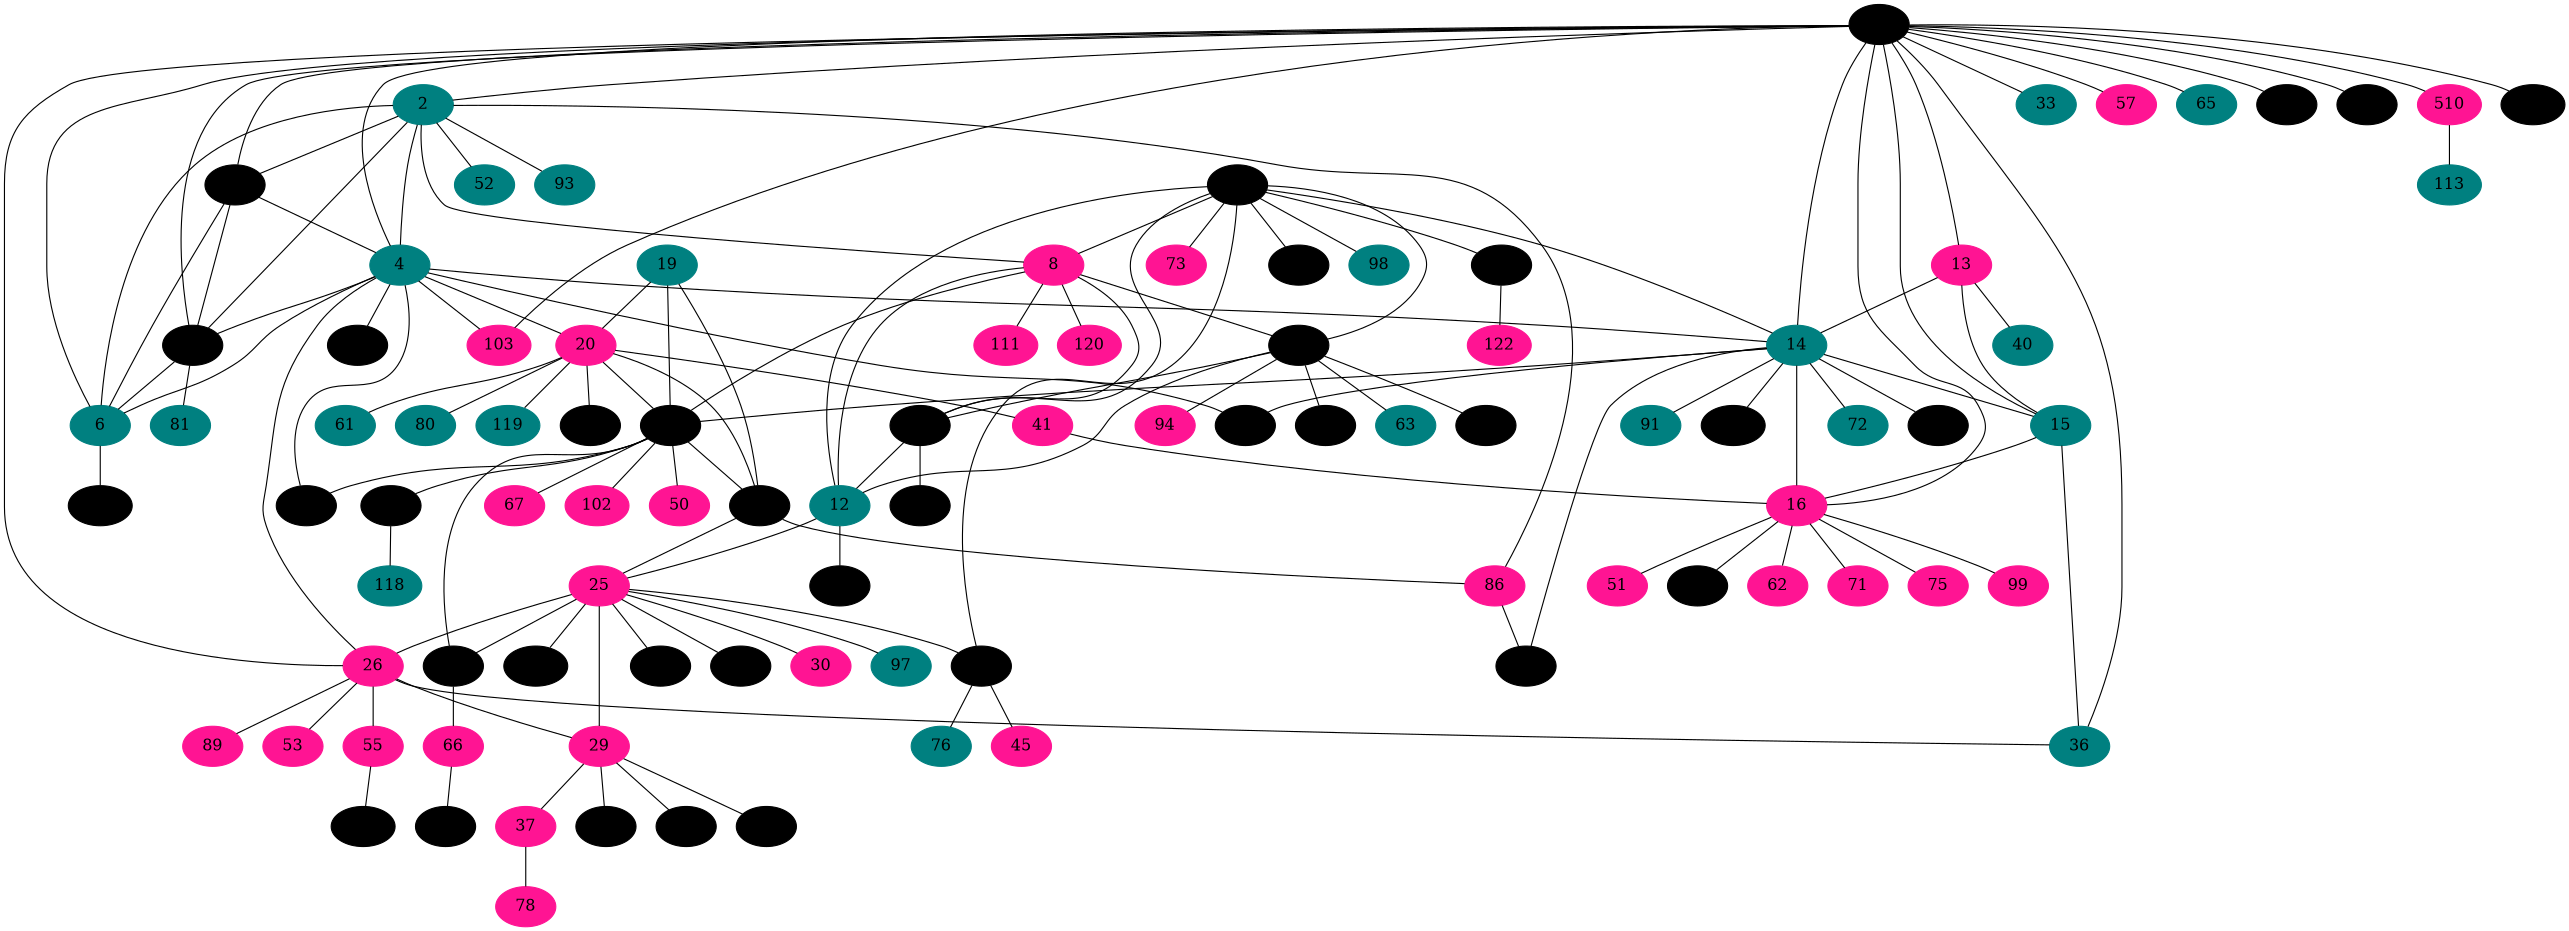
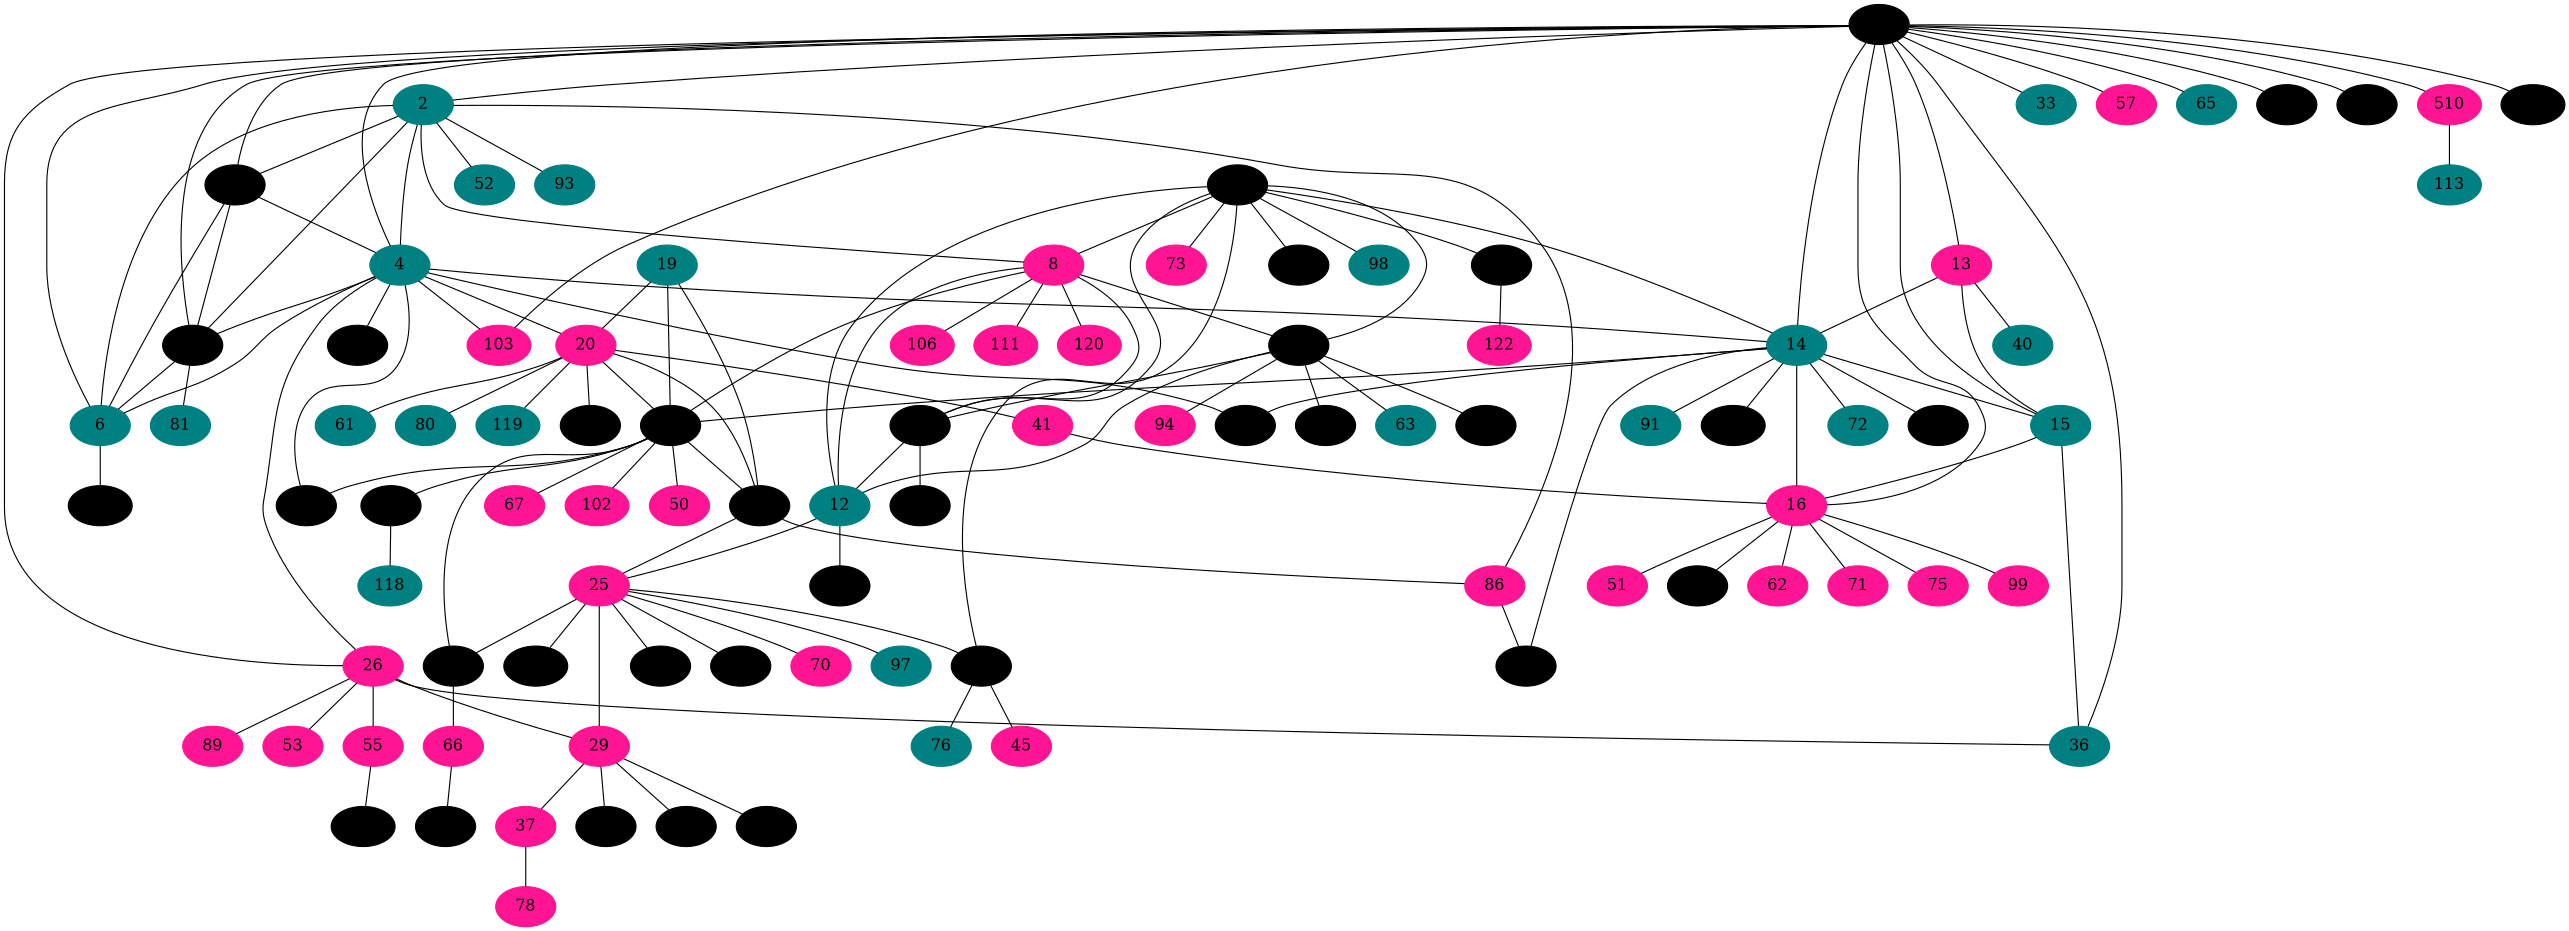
none -> (922, 345)
(483, 621) -> none
(821, 666) -> (821, 666)
